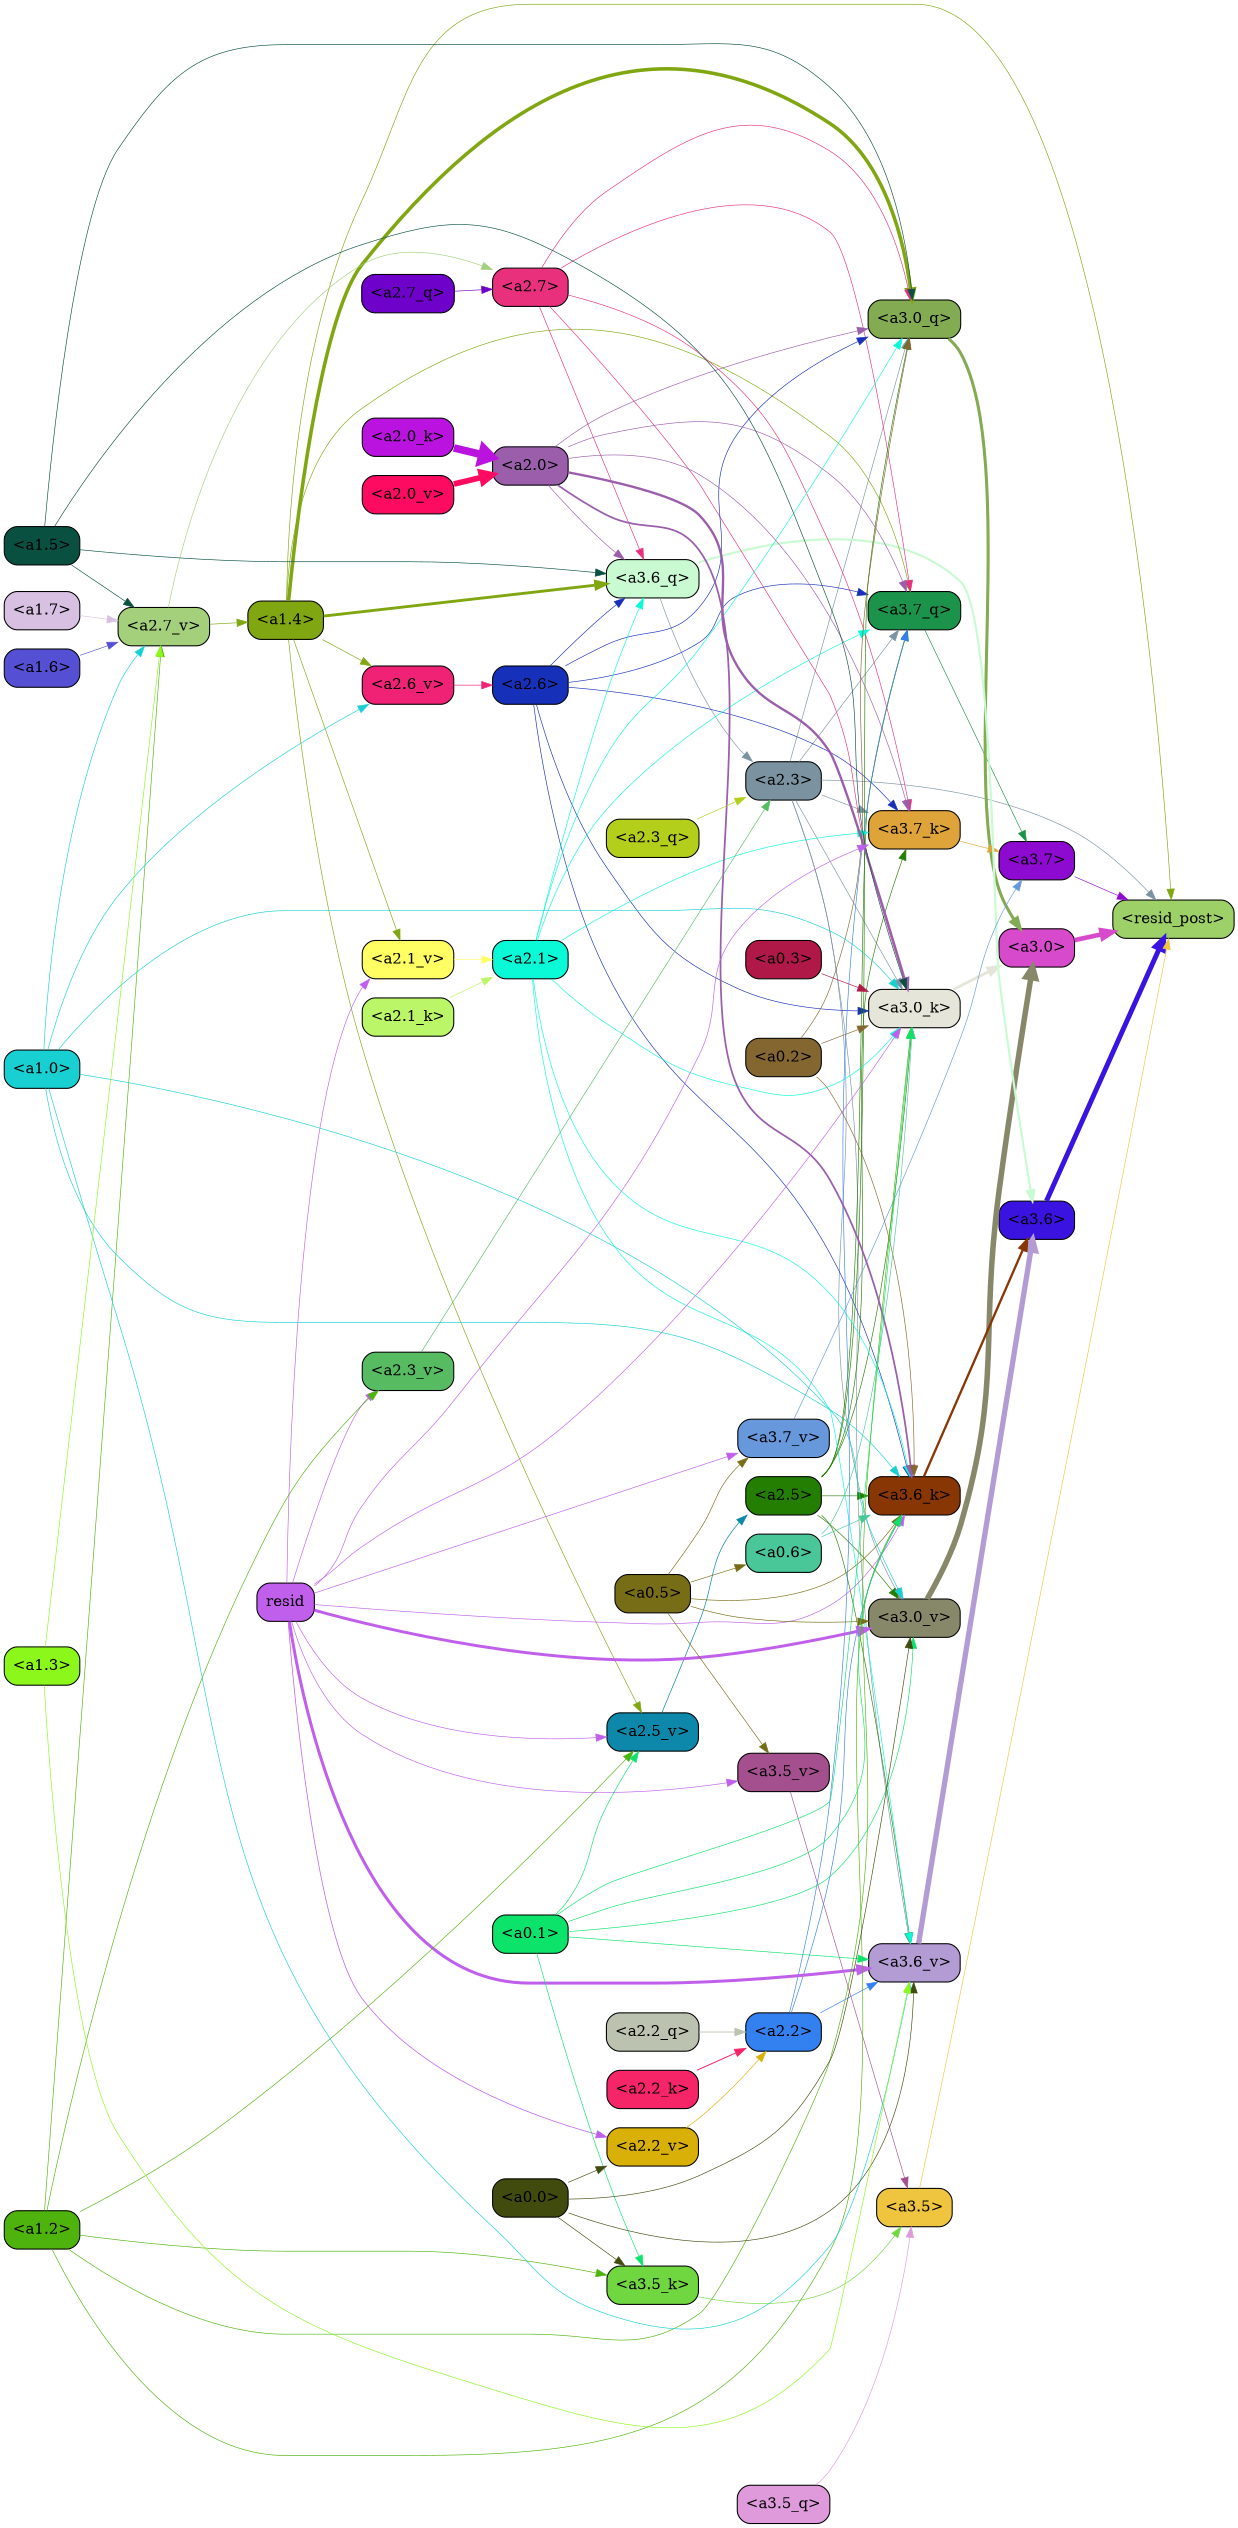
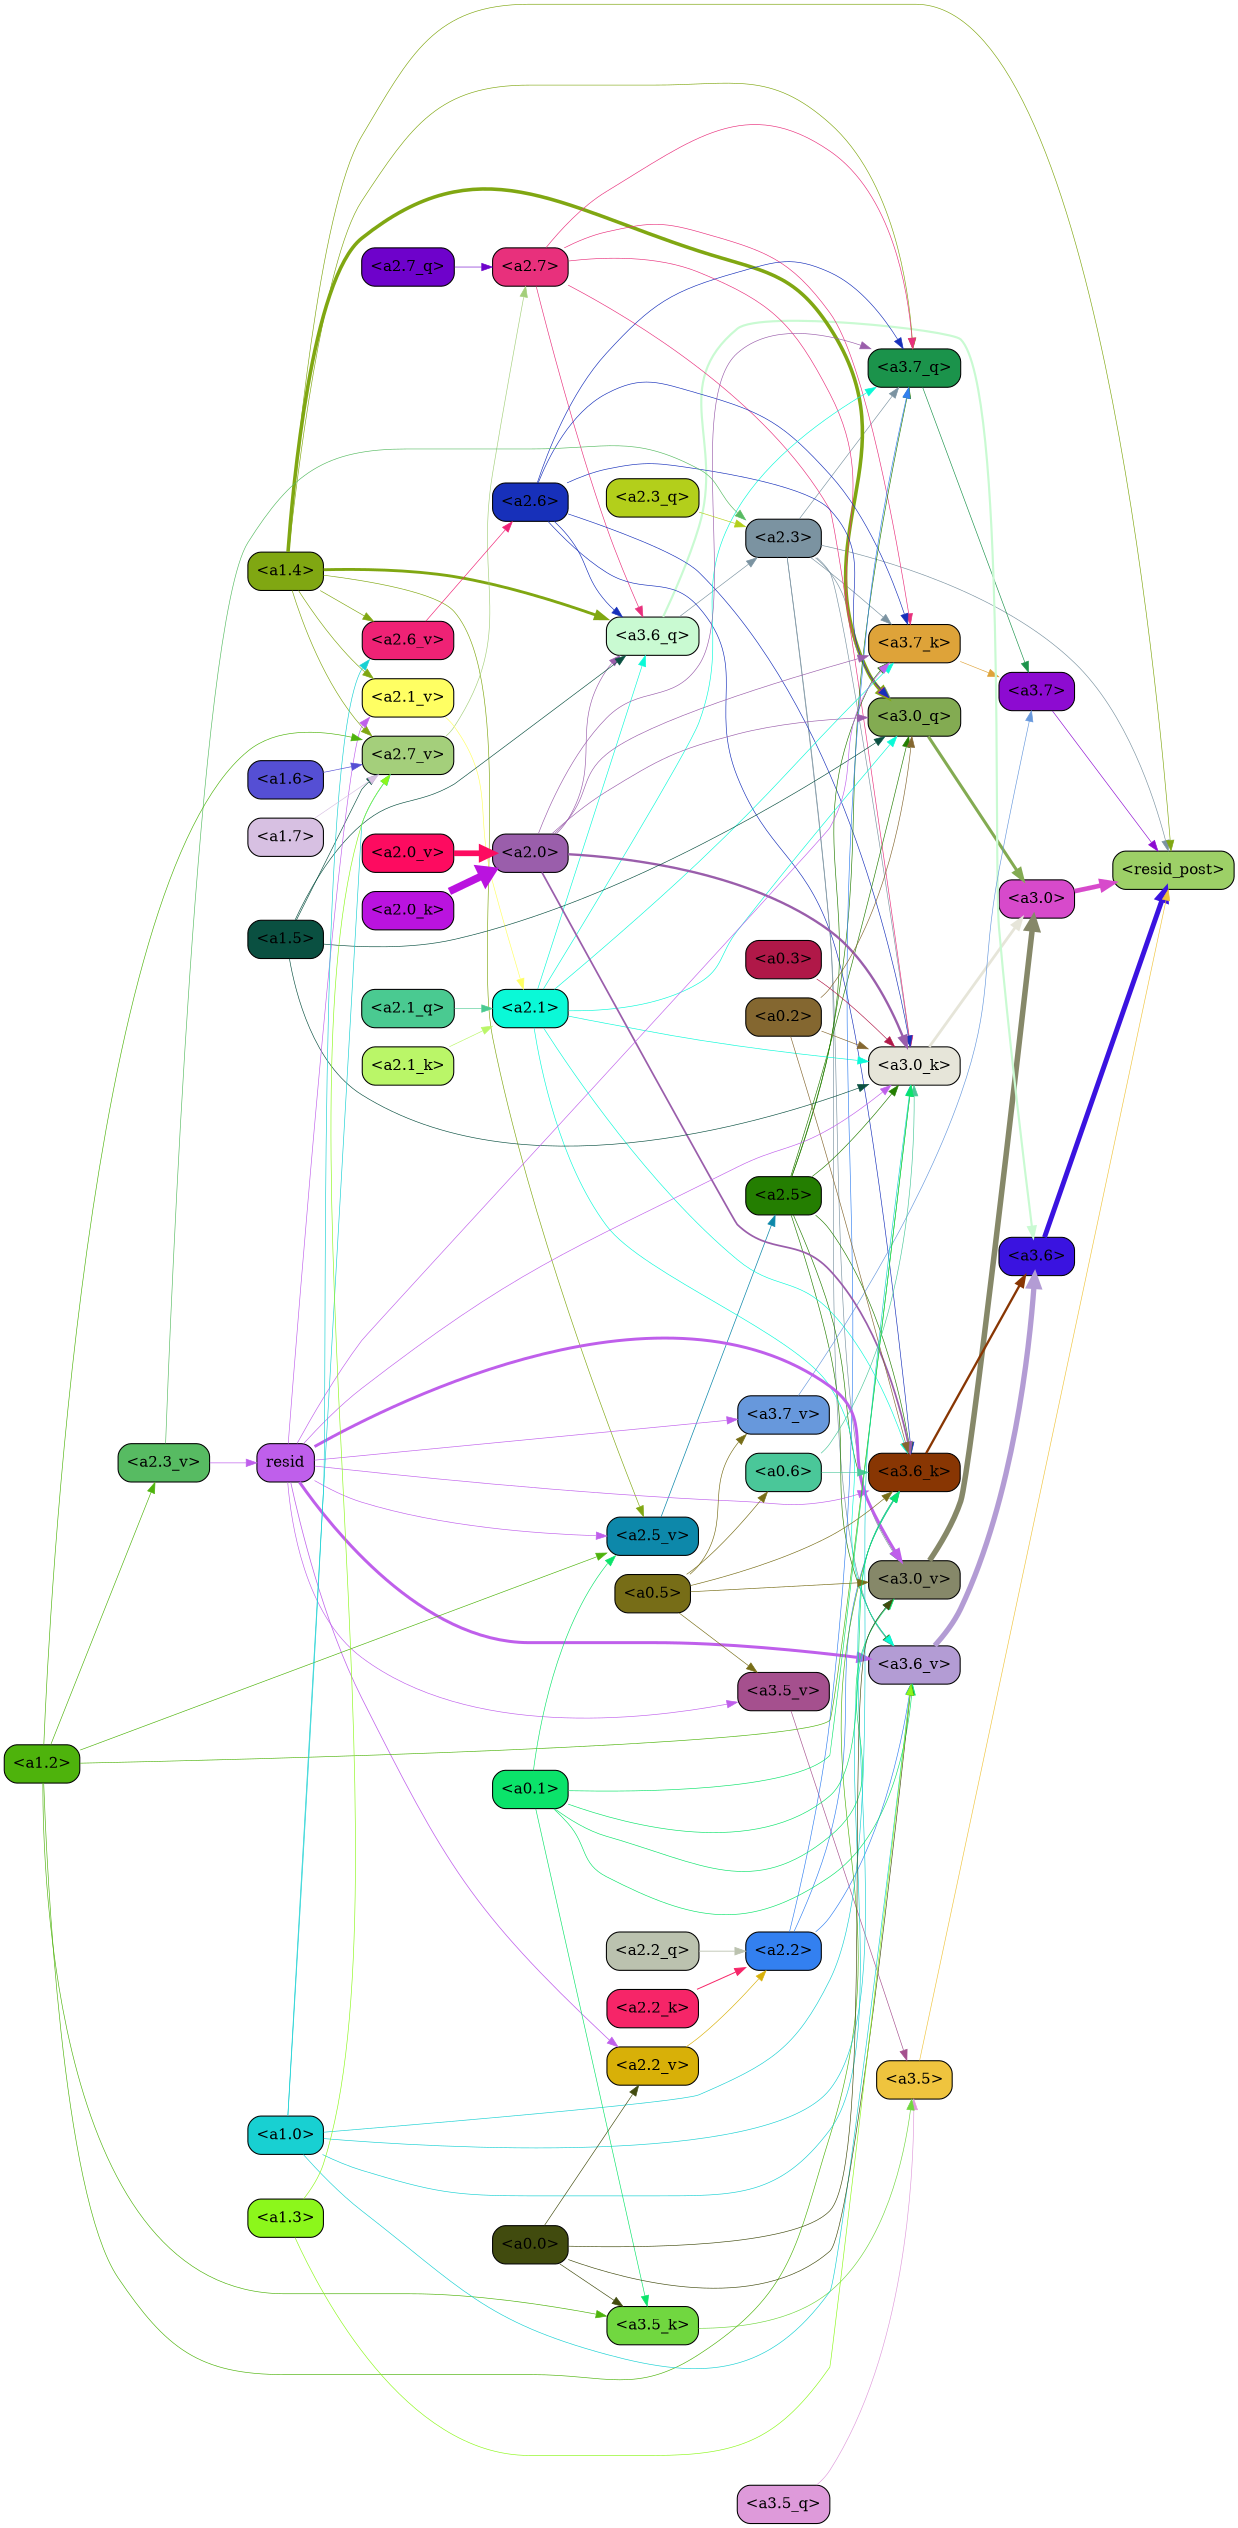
(223, 623) -> (321, 663)
none -> (408, 1009)
(324, 1488) -> (228, 1463)
